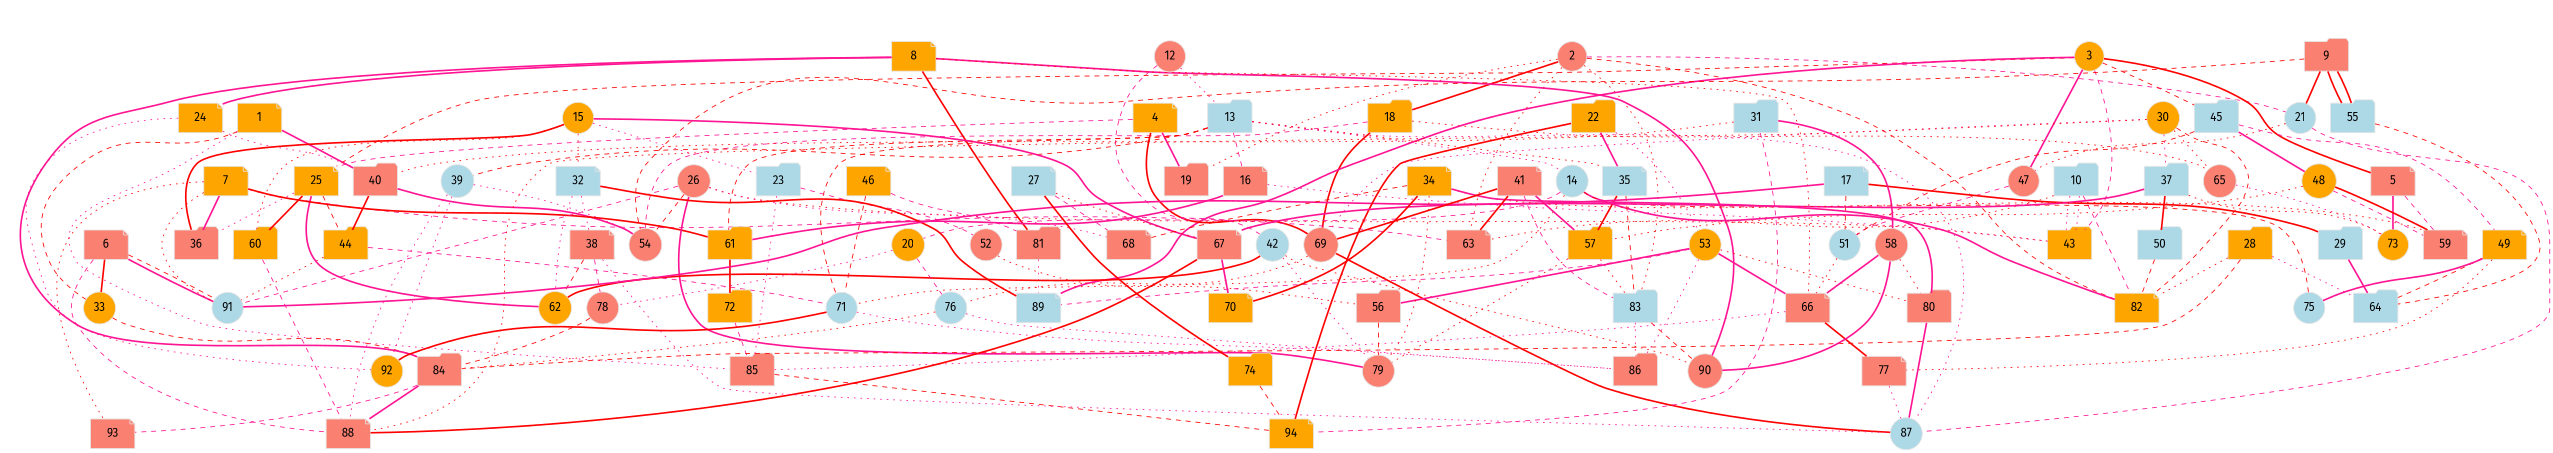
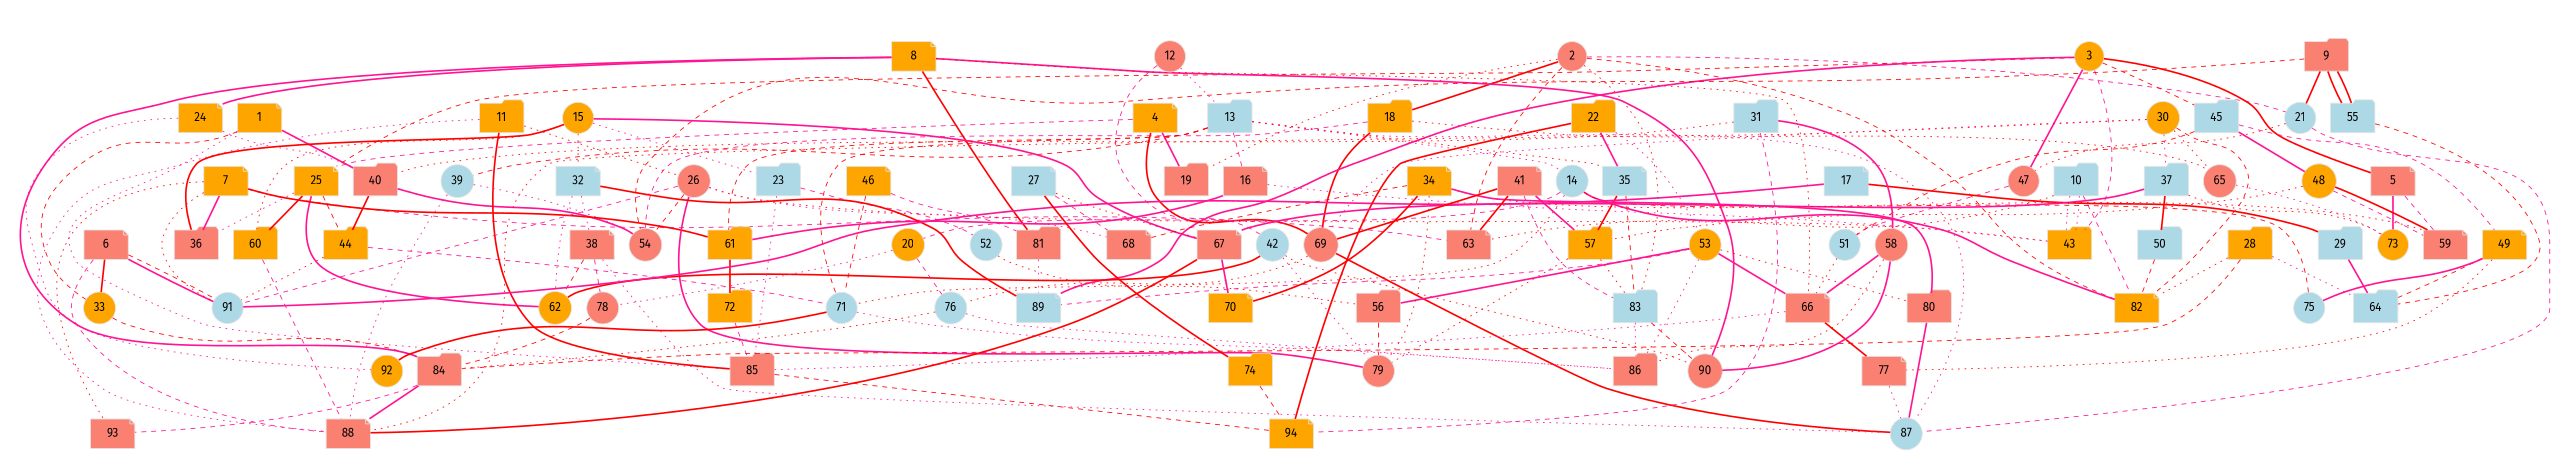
none -> (502, 118)
(1500, 145) -> (1500, 145)
(1845, 213) -> none
(986, 245) -> (986, 245)
(422, 276) -> none
(1910, 276) -> (1814, 337)
